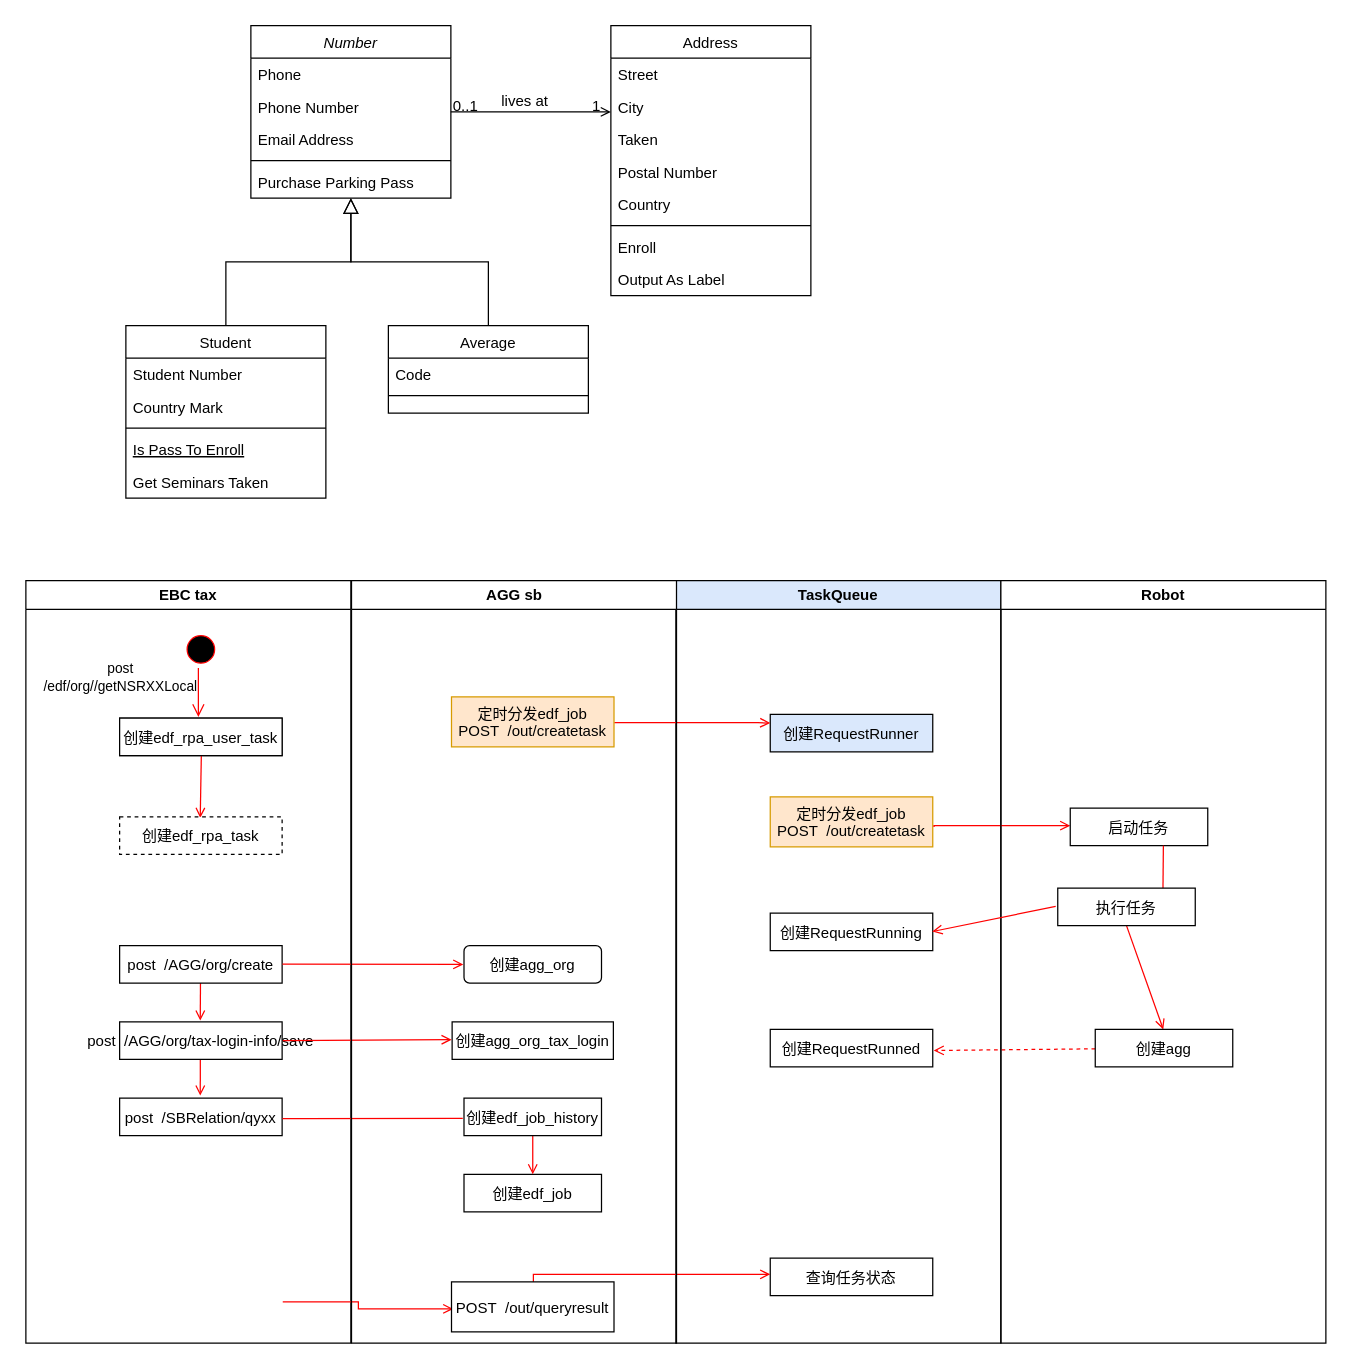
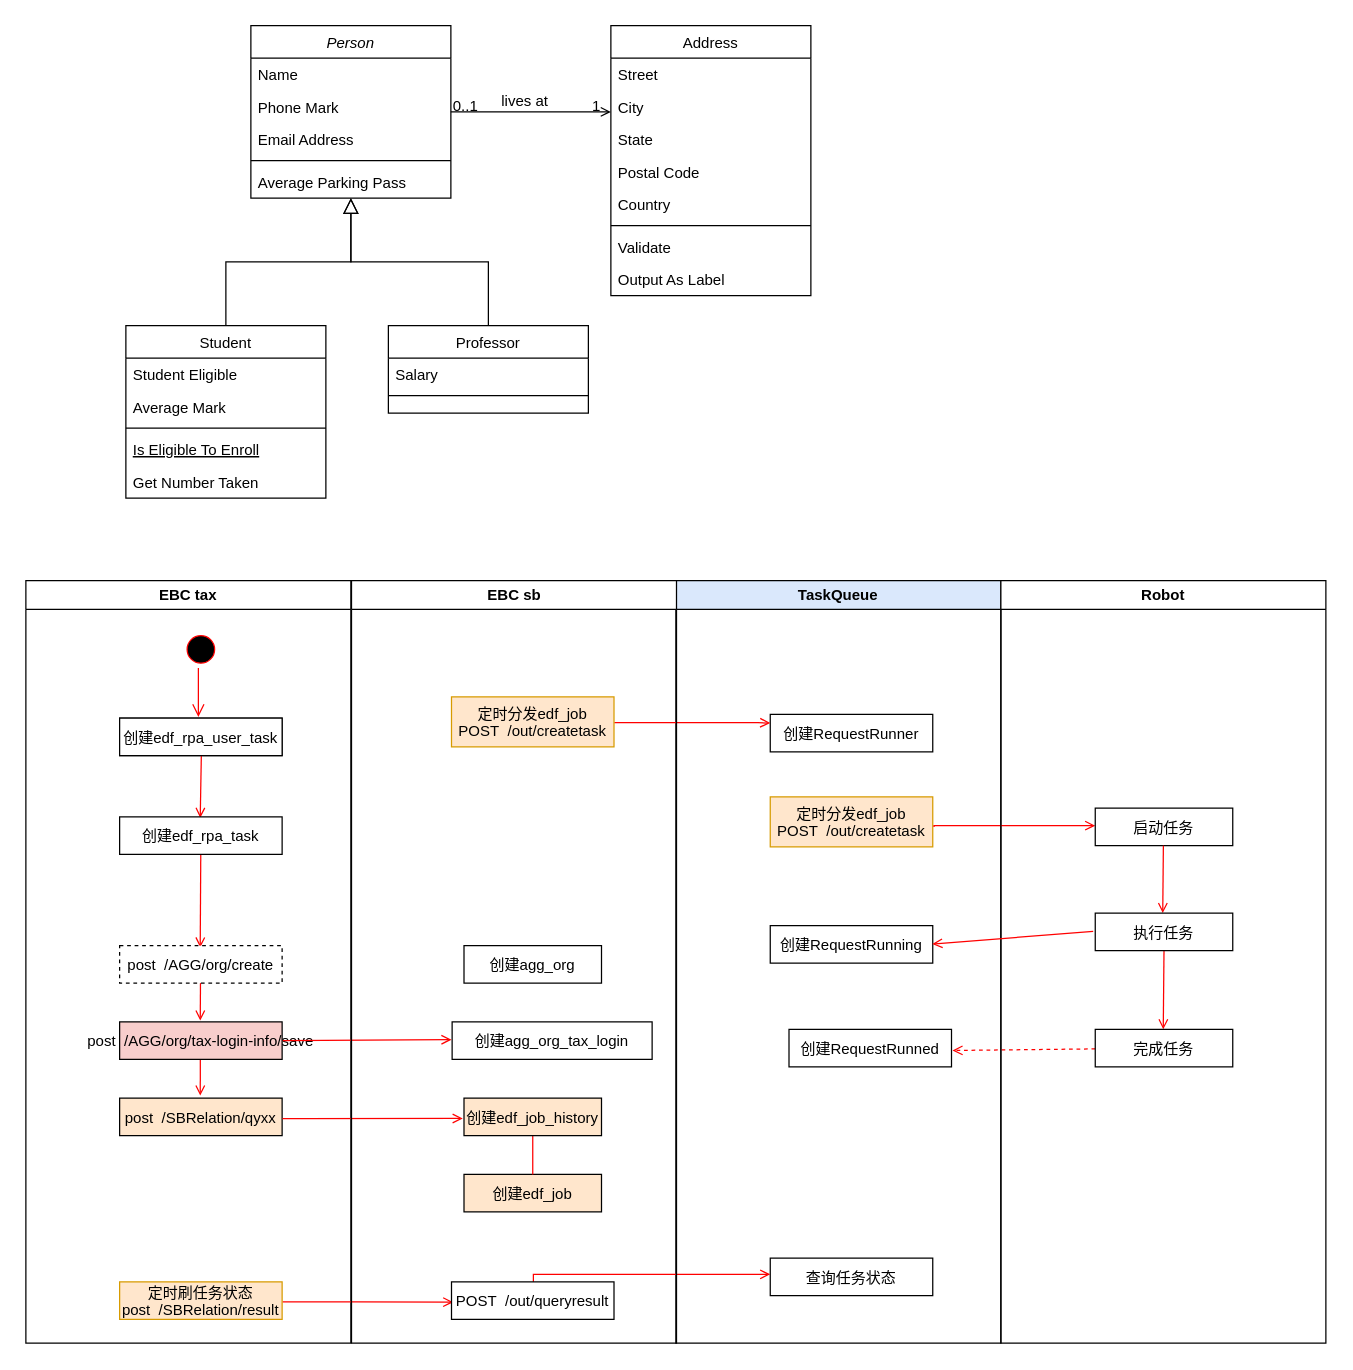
(350, 43) -> (350, 43)
(279, 75) -> (274, 75)
(306, 108) -> (298, 108)
(639, 140) -> (639, 140)
(668, 173) -> (660, 173)
(340, 183) -> (336, 183)
(639, 248) -> (647, 248)
(488, 343) -> (488, 343)
(189, 375) -> (190, 375)
(412, 375) -> (418, 375)
(181, 408) -> (181, 408)
(194, 450) -> (203, 450)
(202, 483) -> (196, 483)
(514, 596) -> (514, 596)
(120, 677) -> none
(851, 733) -> (851, 733)
(1139, 827) -> (1164, 827)
(201, 836) -> (201, 836)
none -> (200, 900)
(1126, 907) -> (1164, 932)
(851, 932) -> (851, 944)
(201, 964) -> (201, 964)
(371, 964) -> none
(533, 964) -> (533, 964)
(201, 1041) -> (201, 1041)
(533, 1041) -> (552, 1041)
(851, 1048) -> (870, 1048)
(1163, 1049) -> (1163, 1049)
(201, 1117) -> (201, 1117)
(533, 1117) -> (533, 1117)
(458, 1118) -> (457, 1118)
(533, 1168) -> (533, 1169)
(533, 1193) -> (533, 1193)
none -> (201, 1301)
(533, 1307) -> (533, 1301)
